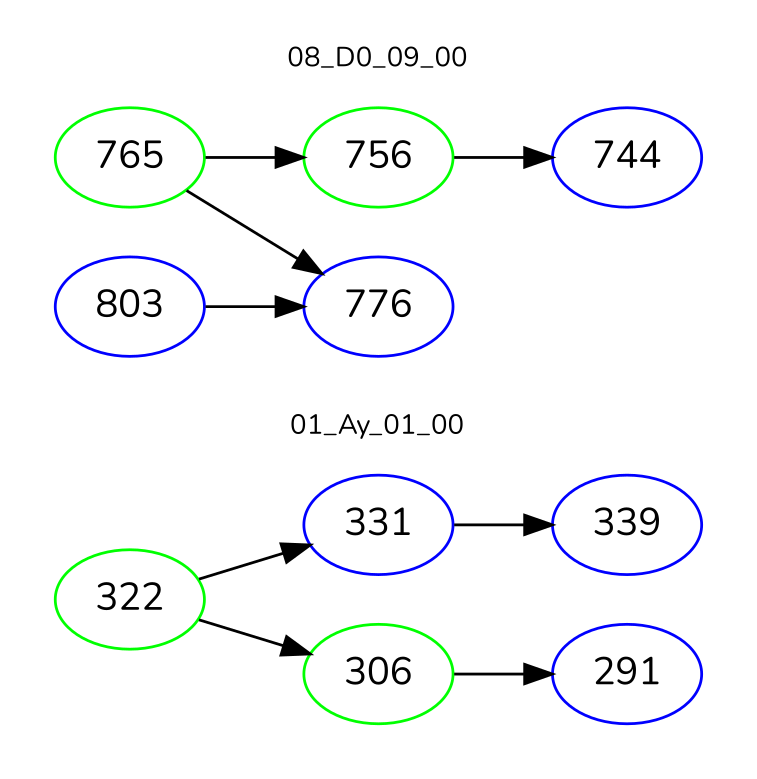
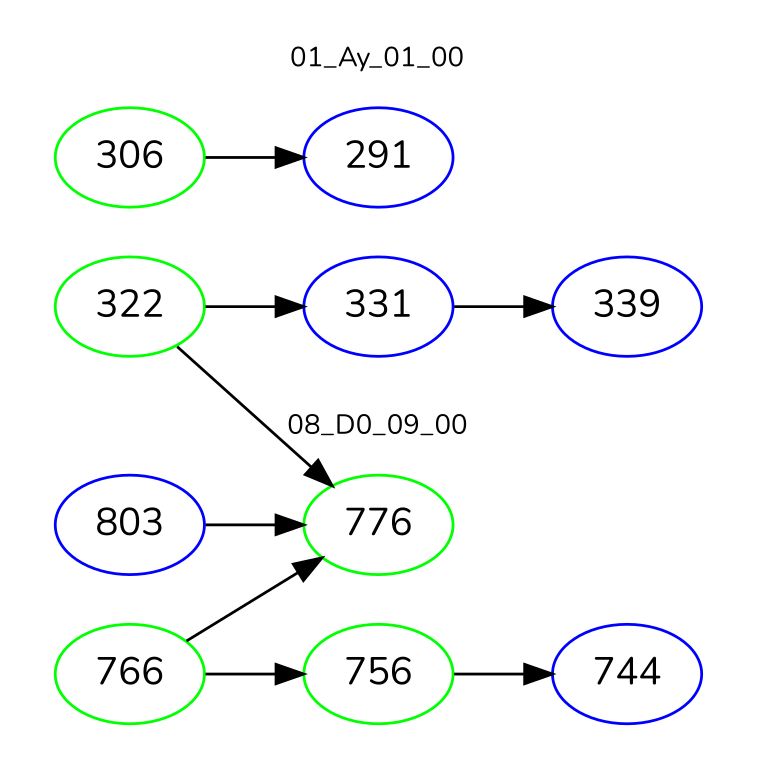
(130, 157) -> (130, 674)
(378, 307) -> (378, 525)
(241, 633) -> (258, 419)
